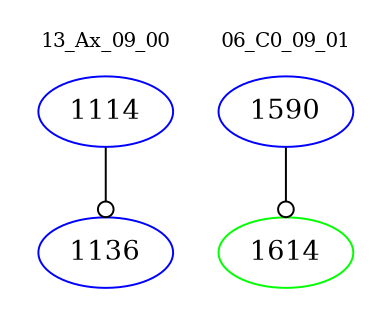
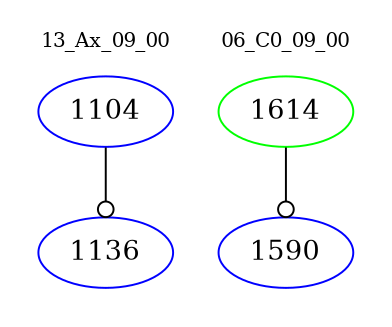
(286, 42) -> (286, 42)
(106, 112) -> (106, 112)
(286, 174) -> (286, 174)
